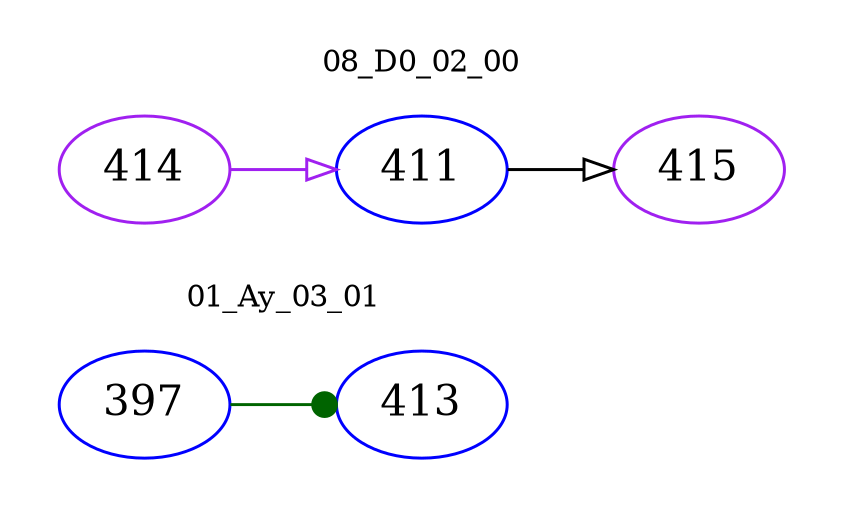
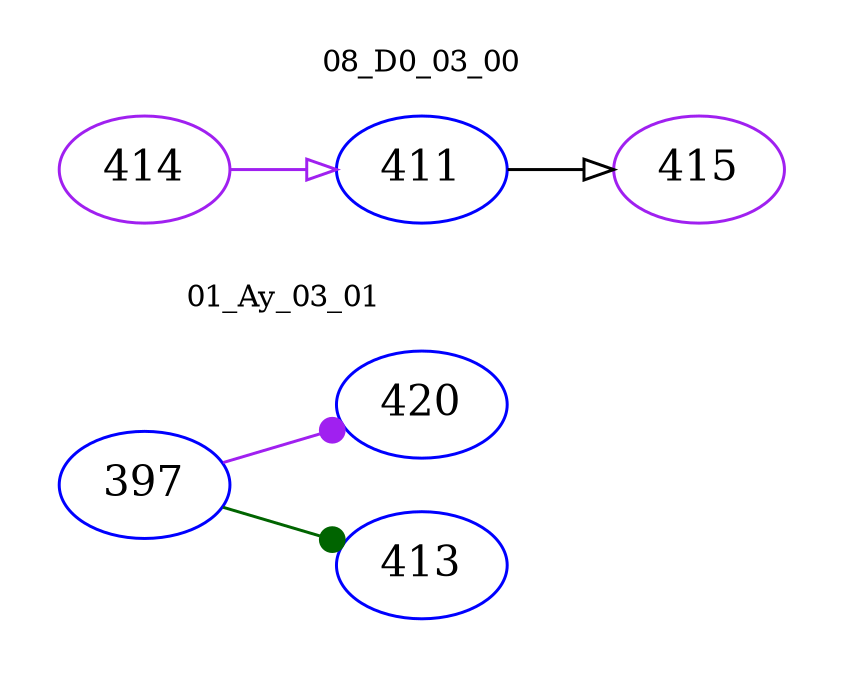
(422, 64) -> (422, 64)
none -> (422, 405)
